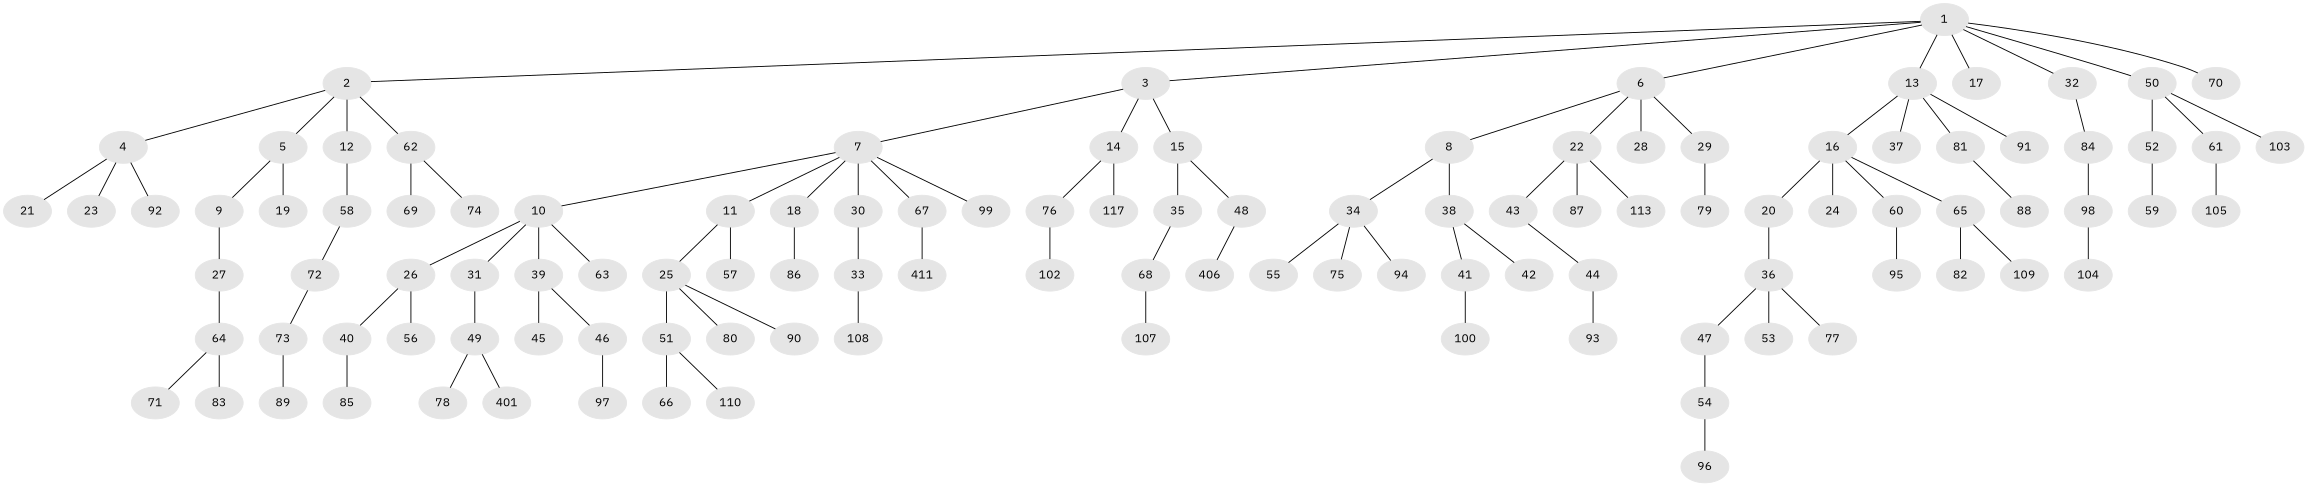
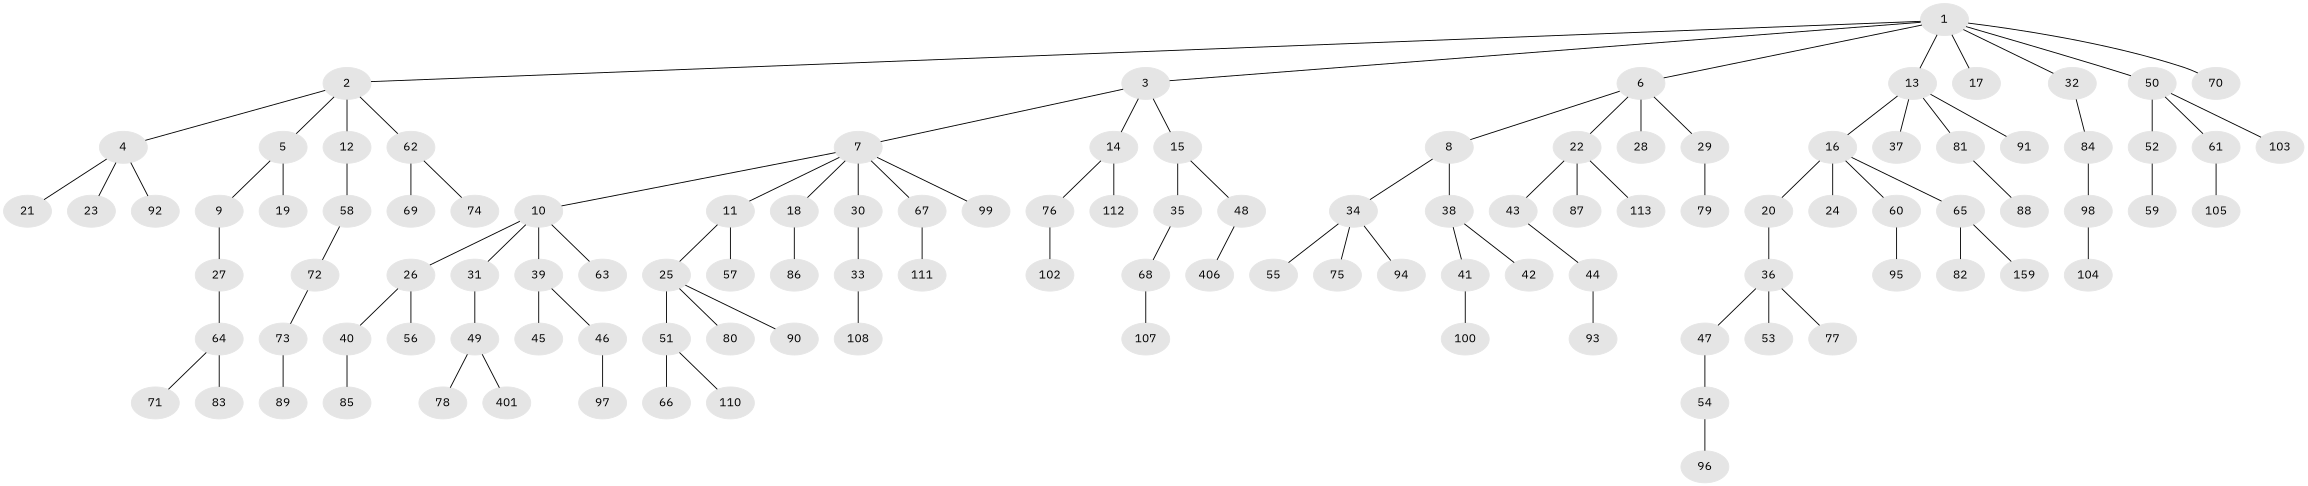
(1114, 211) -> (1114, 211)
(922, 275) -> (922, 275)
(2024, 275) -> (2024, 275)
